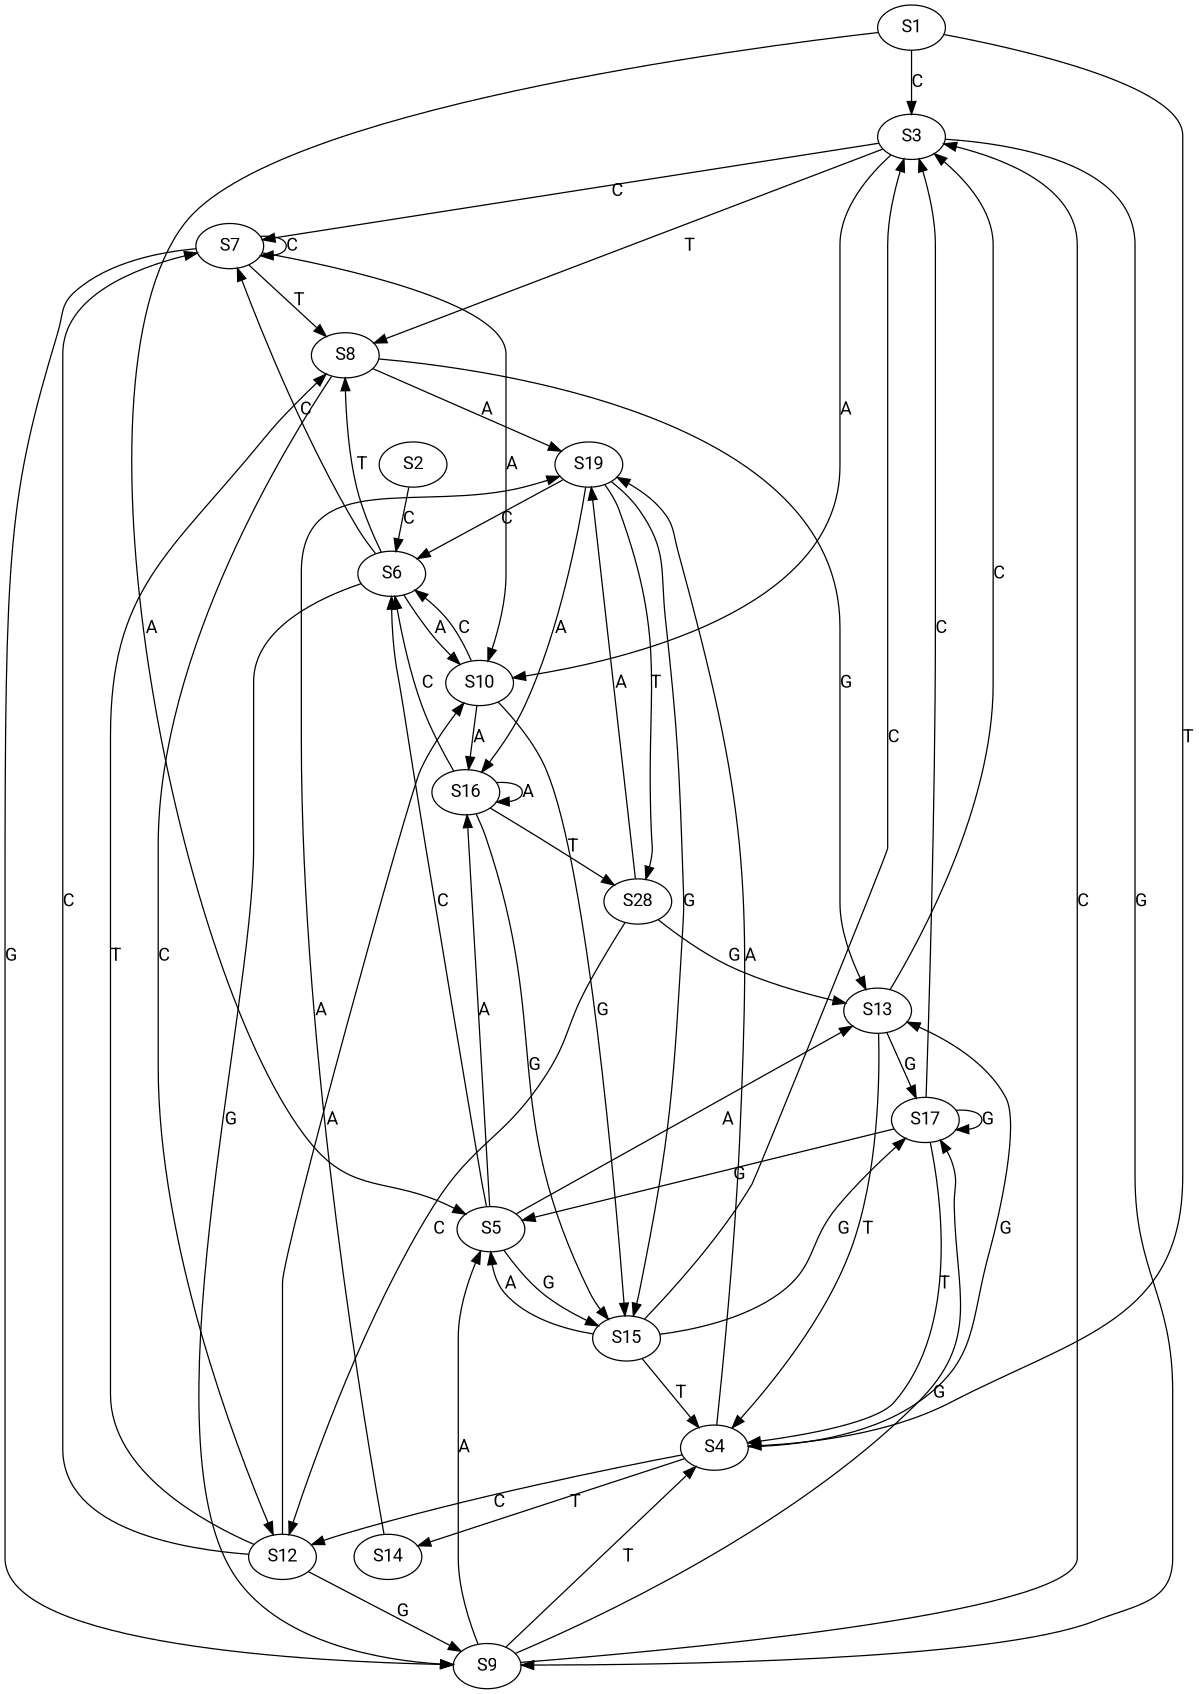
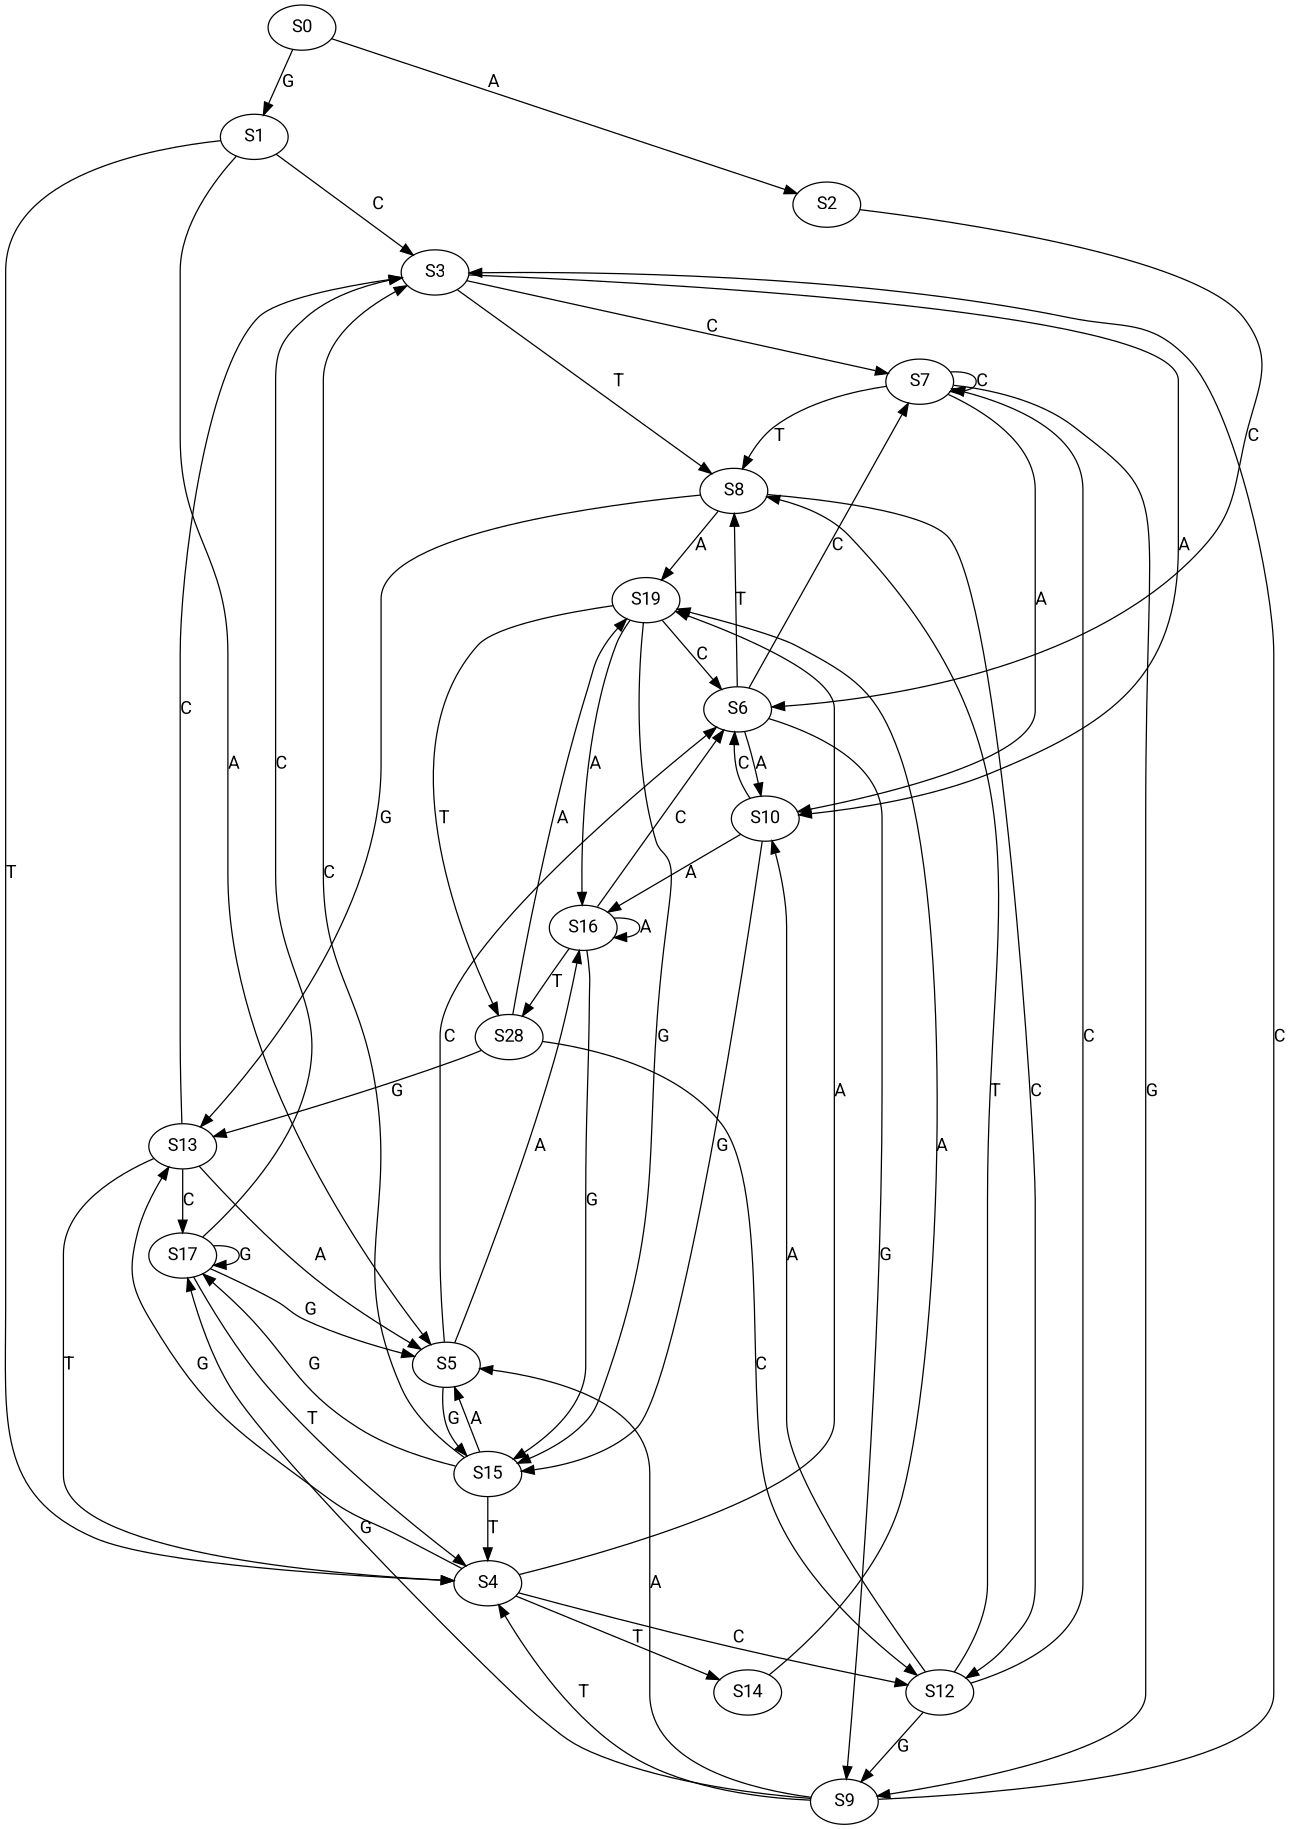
none -> (302, 28)
(910, 1065) -> (189, 1201)
(1135, 1122) -> none
(679, 1123) -> (297, 1264)
